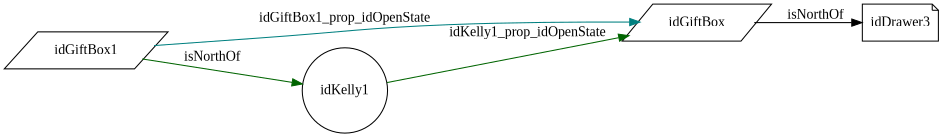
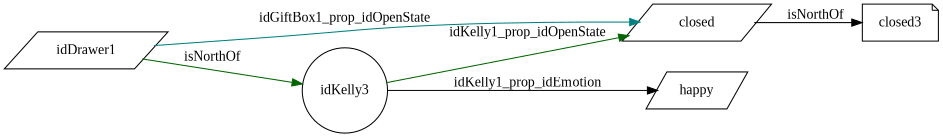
(697, 23) -> (697, 23)
(900, 23) -> (900, 23)
(86, 50) -> (86, 50)
(345, 90) -> (345, 90)
none -> (697, 90)
